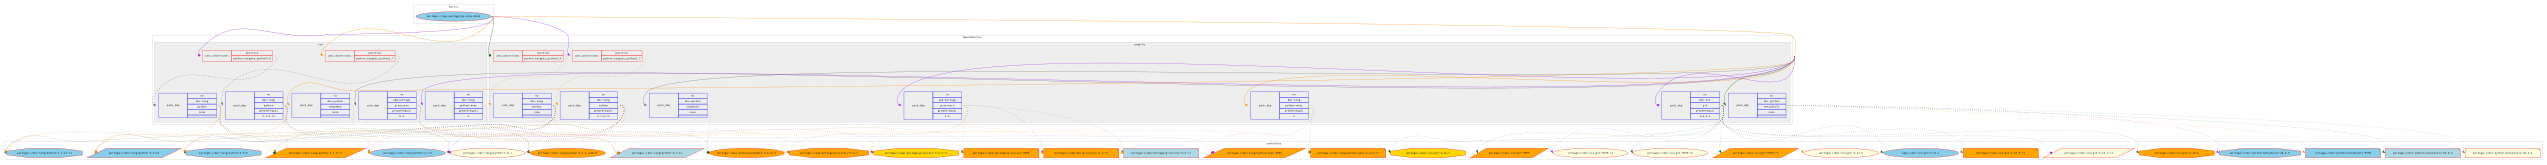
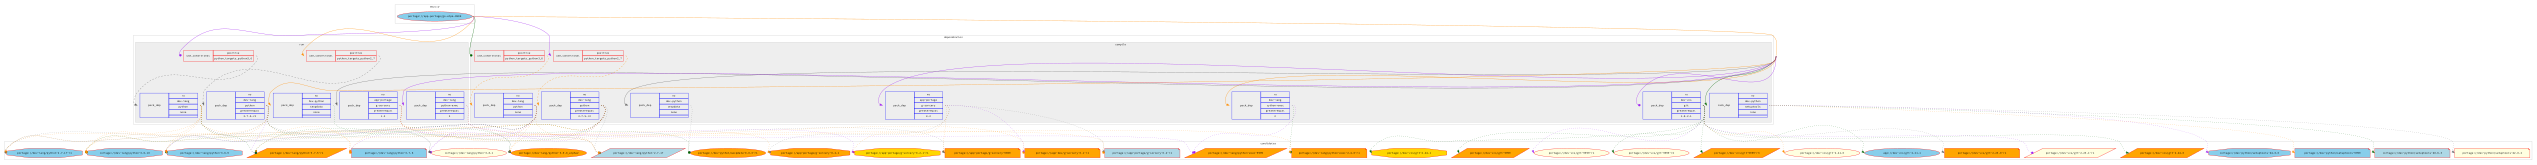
(134, 153) -> (125, 153)
(408, 153) -> (389, 153)
(2177, 153) -> (2162, 153)
